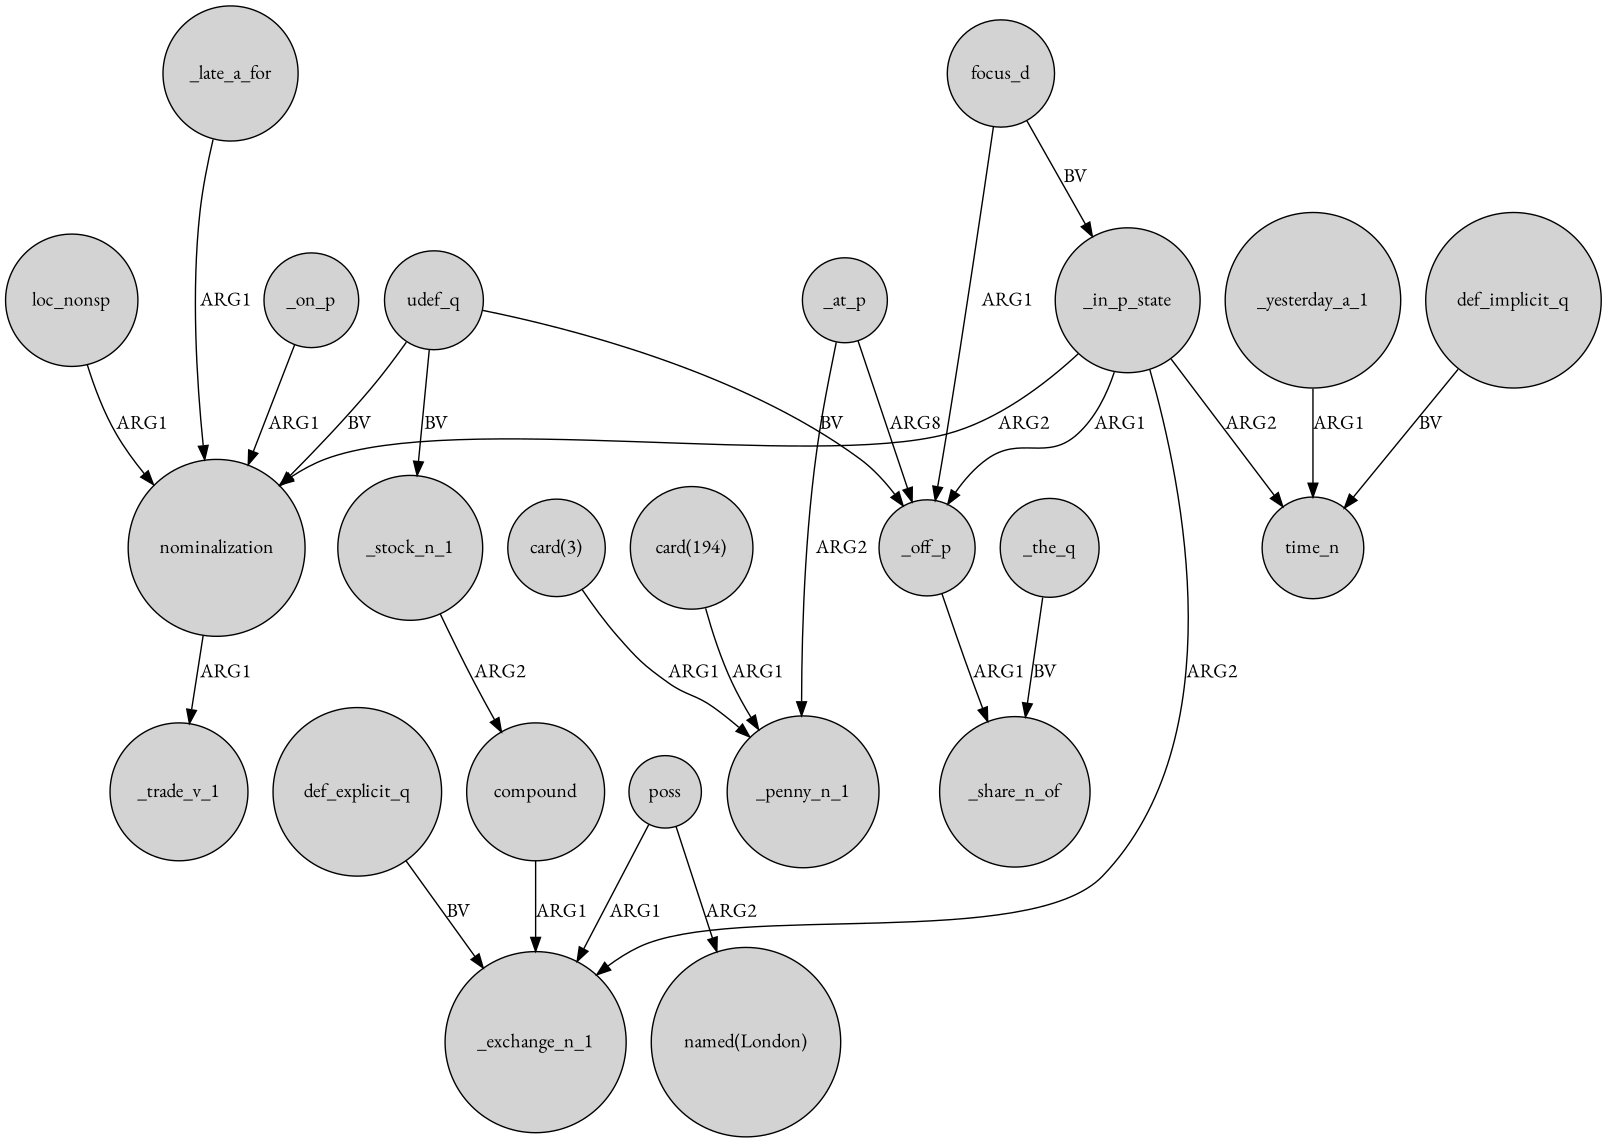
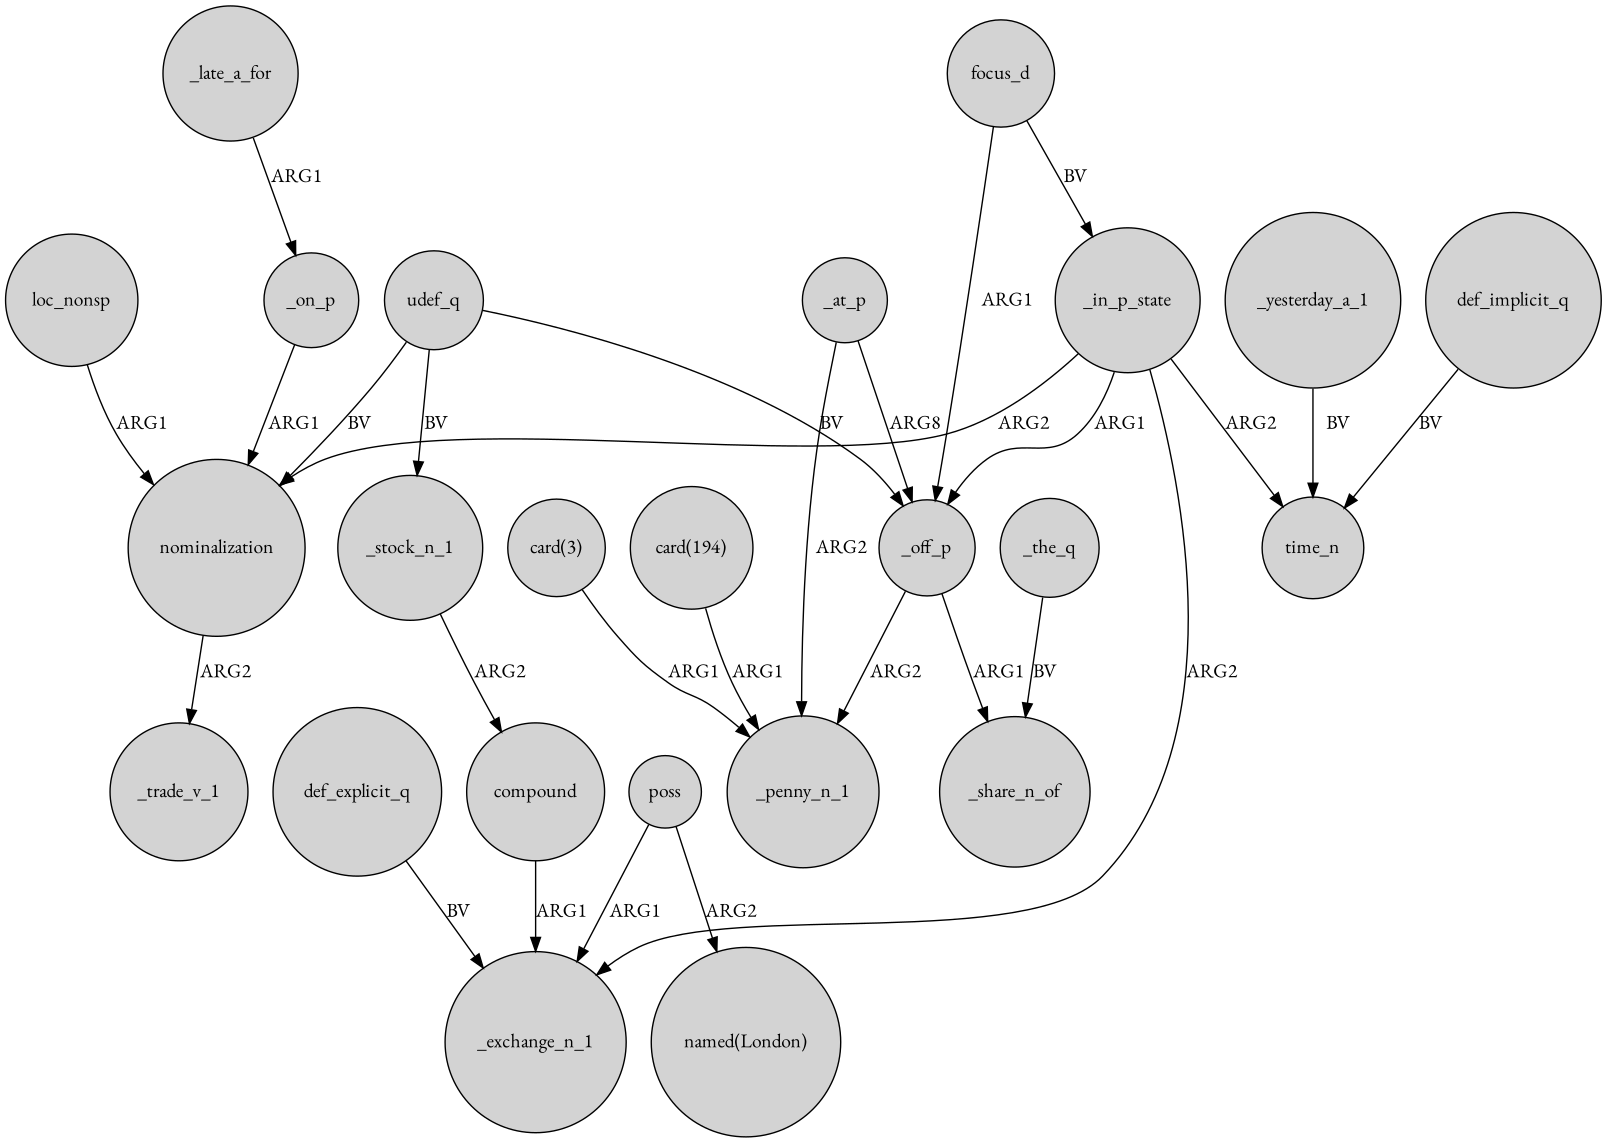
(196, 292) -> (272, 190)
(1339, 424) -> (1339, 424)
none -> (875, 651)
(226, 672) -> (226, 672)
